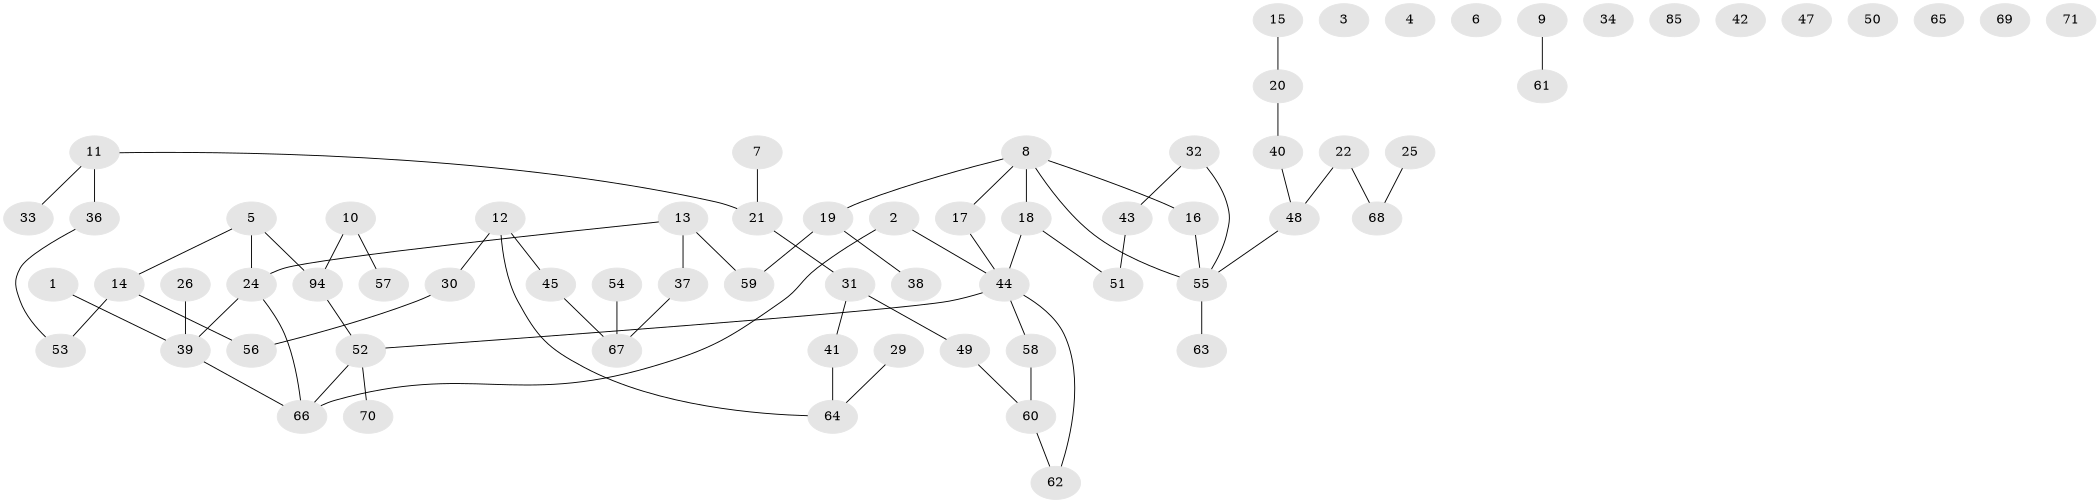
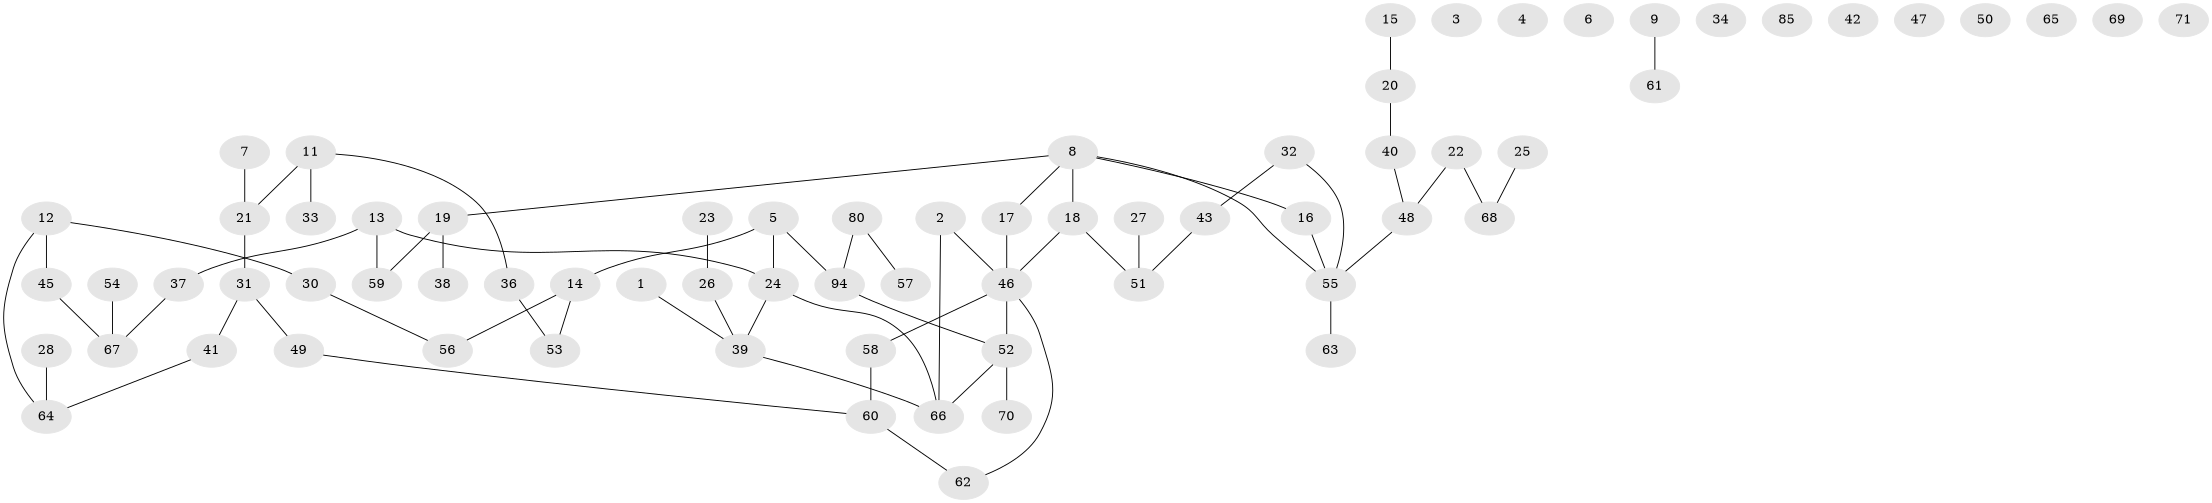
(351, 218) -> (857, 218)
none -> (707, 218)
none -> (1139, 218)
(1004, 285) -> (1007, 285)
(899, 351) -> (46, 351)
